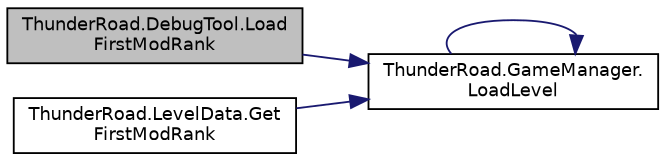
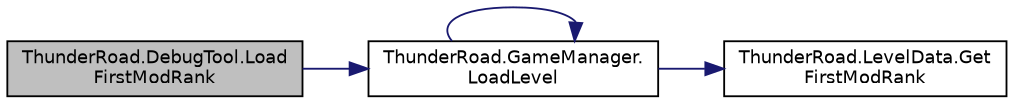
(323, 105) -> (682, 69)
